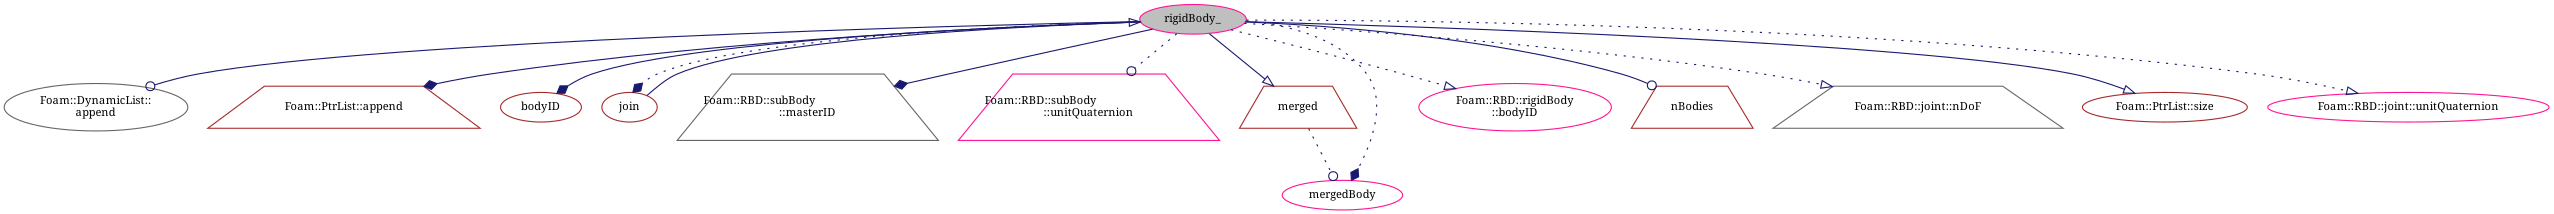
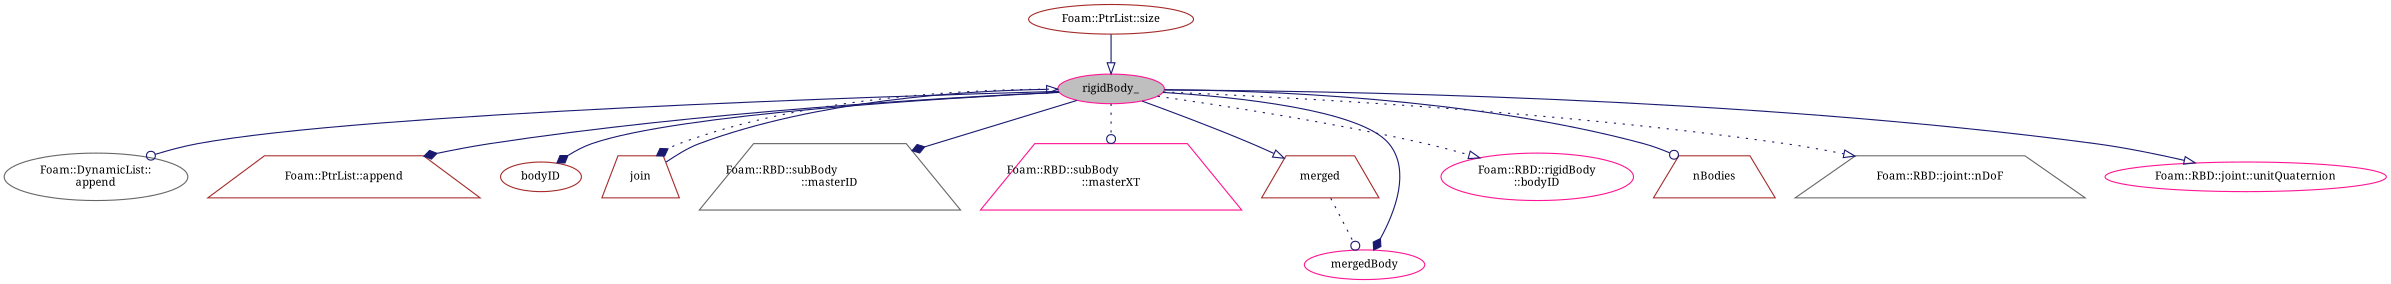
(1798, 34) -> (1676, 106)
(1687, 39) -> (1111, 48)
(1341, 50) -> (1329, 115)
(630, 107) -> (641, 177)
(1089, 107) -> (1111, 177)
